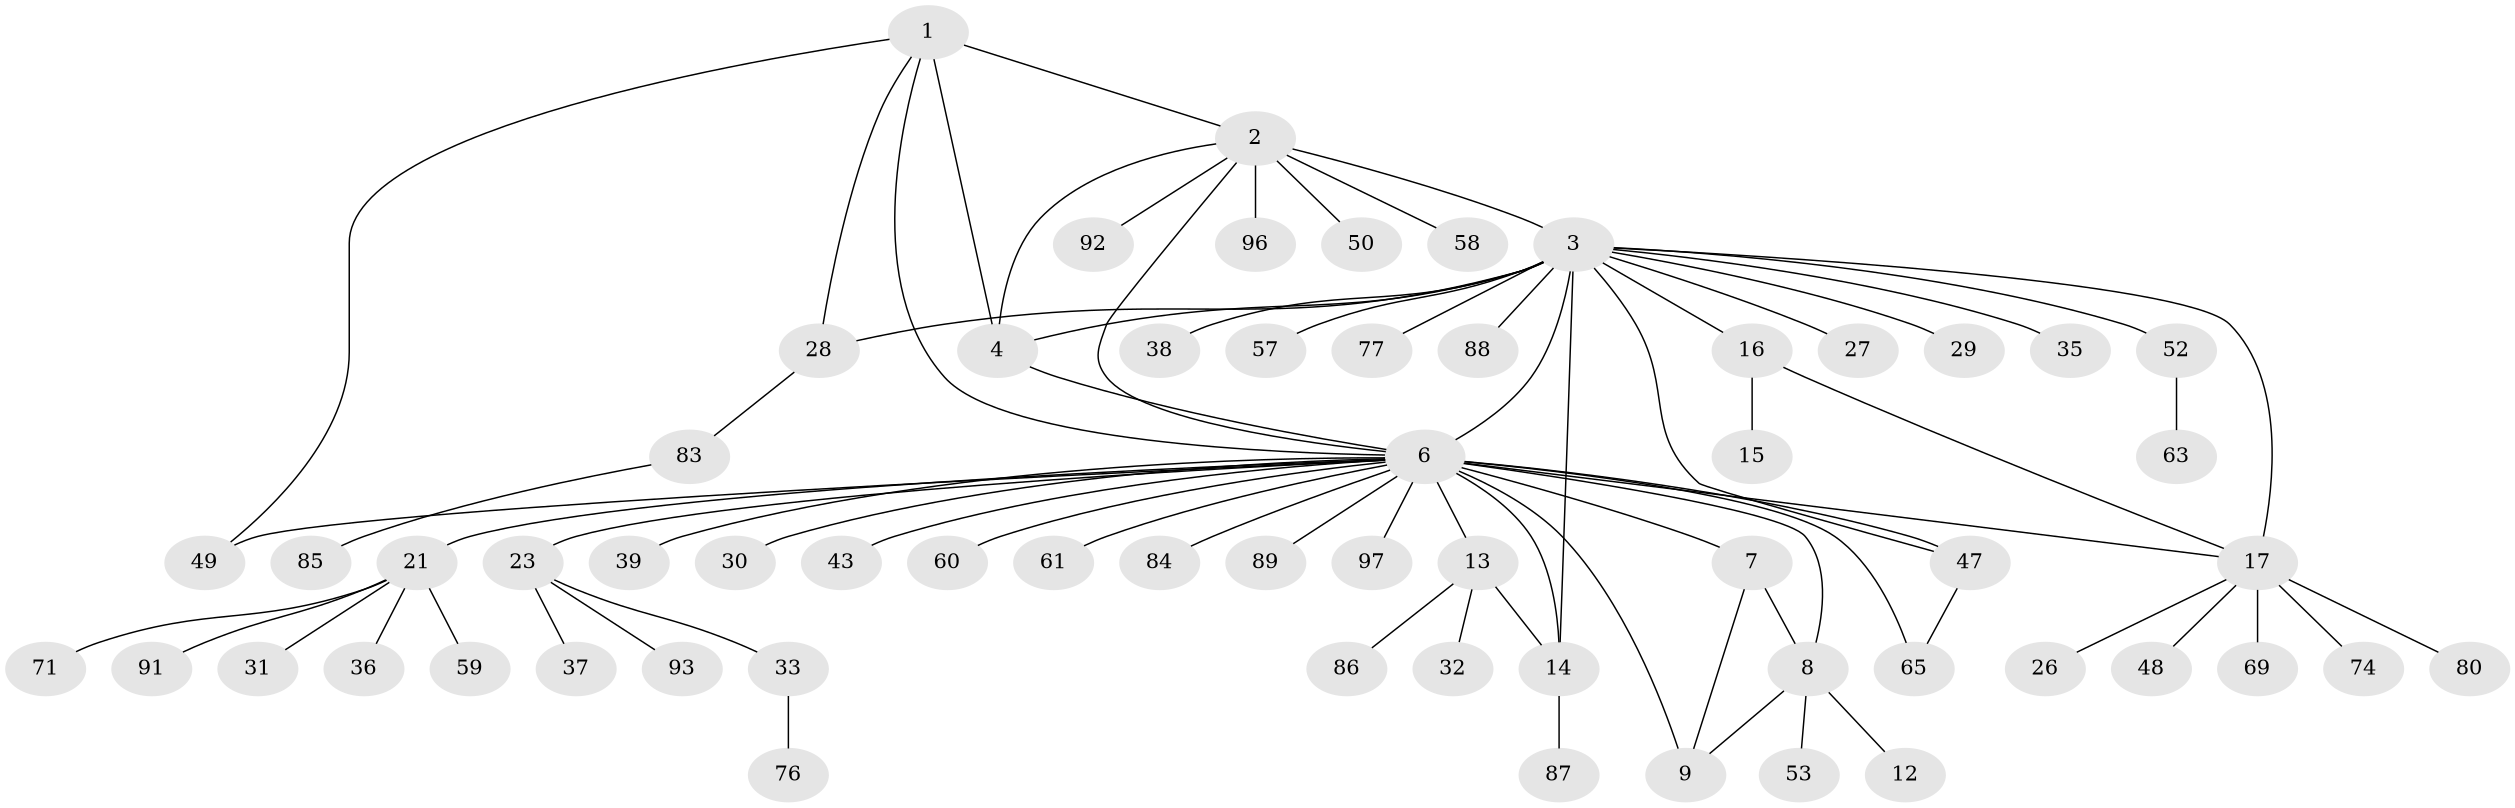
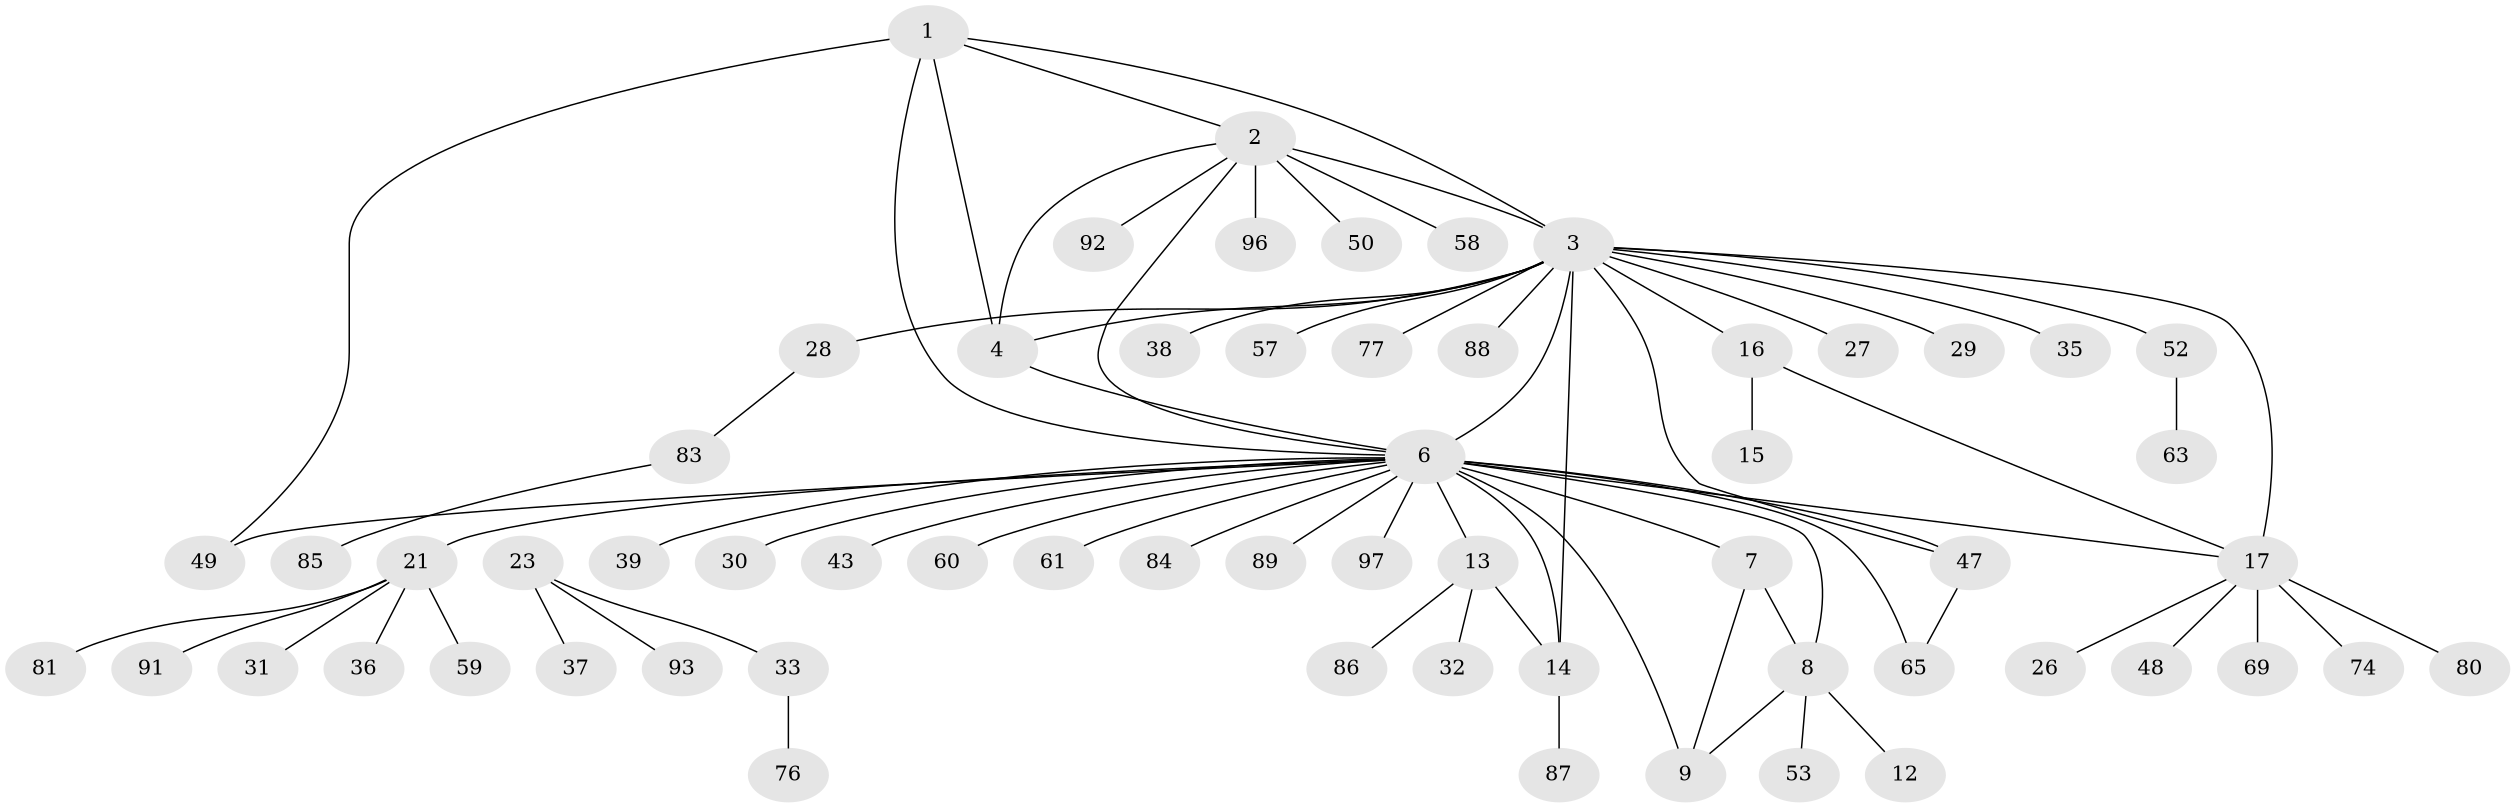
(854, 186) -> (1267, 99)
(759, 506) -> none
(46, 669) -> (46, 669)
